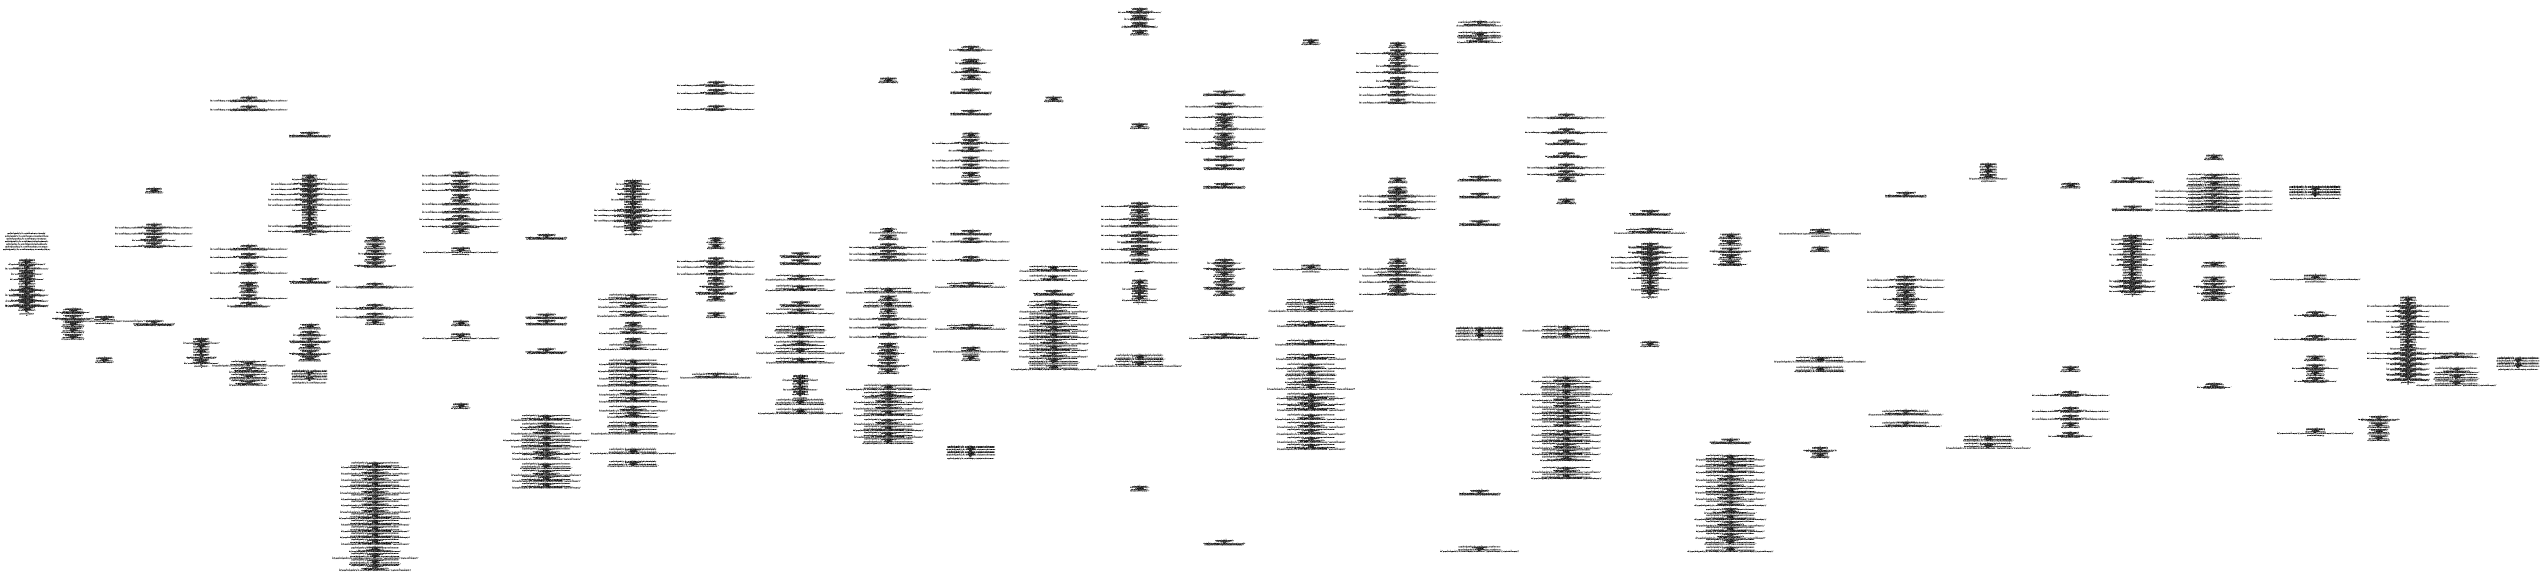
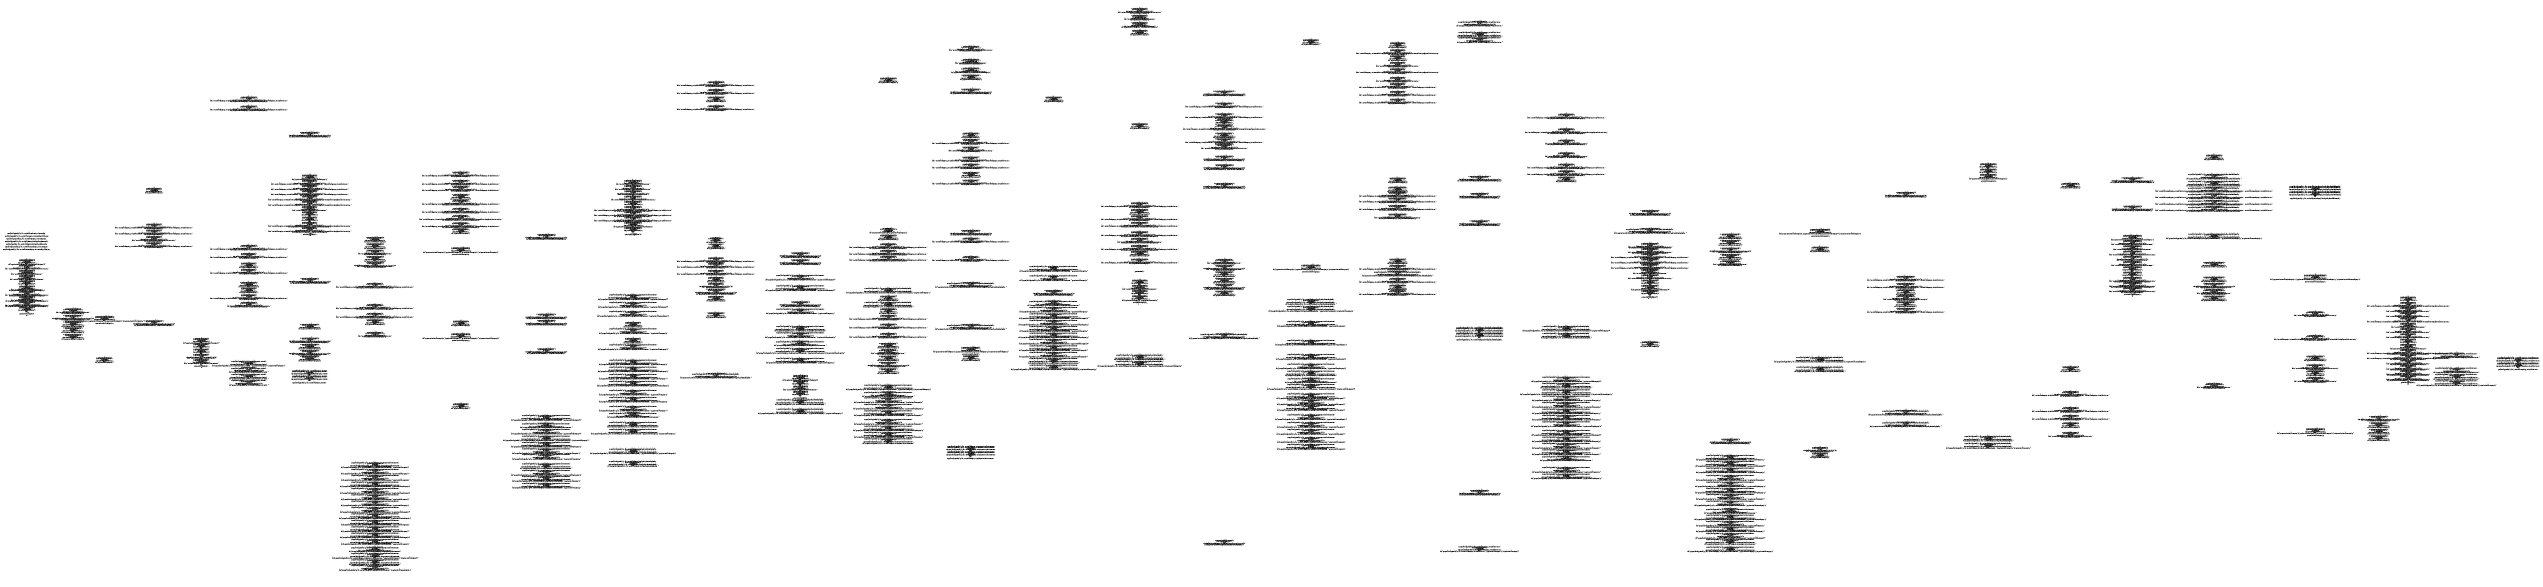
none -> (805, 105)
(908, 116) -> none
(1564, 207) -> none
(317, 336) -> (338, 338)
(1185, 491) -> none
